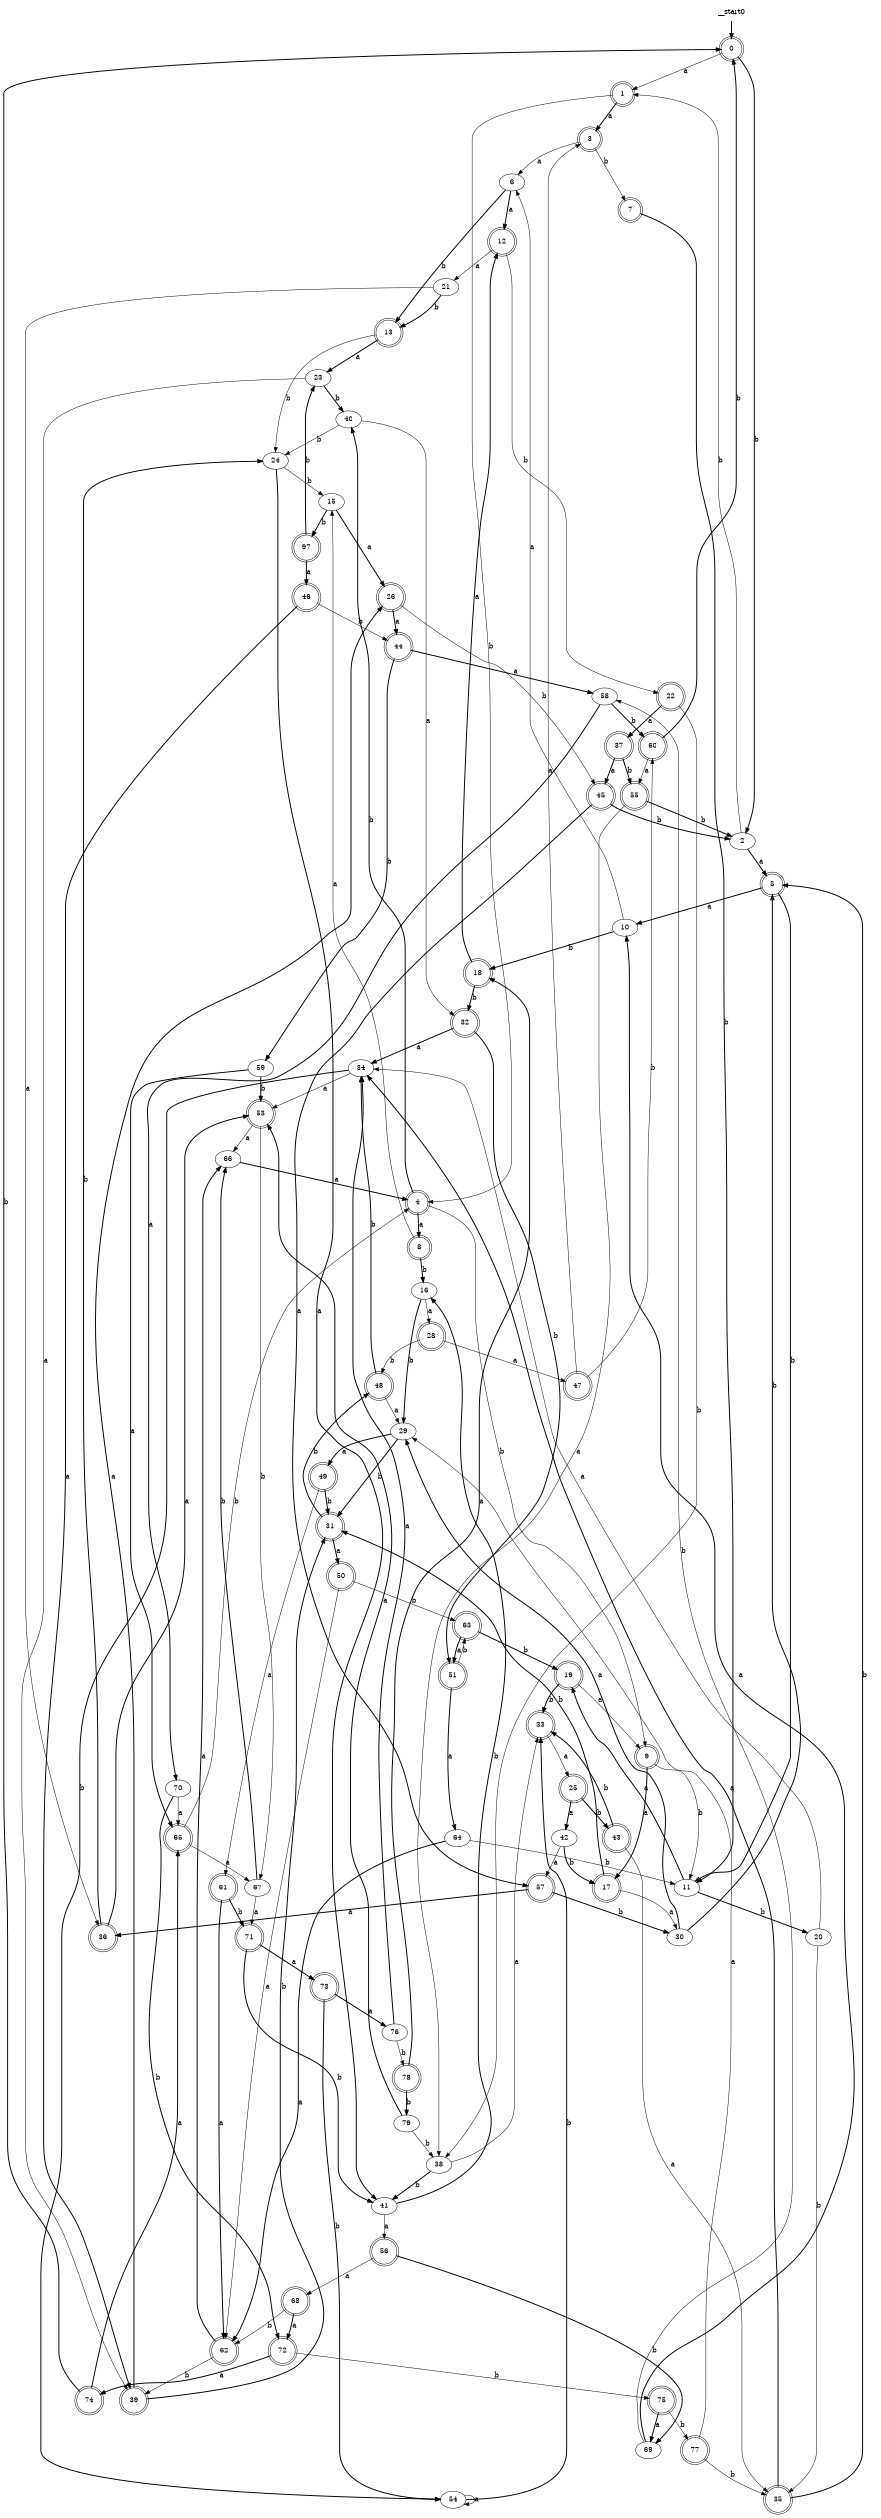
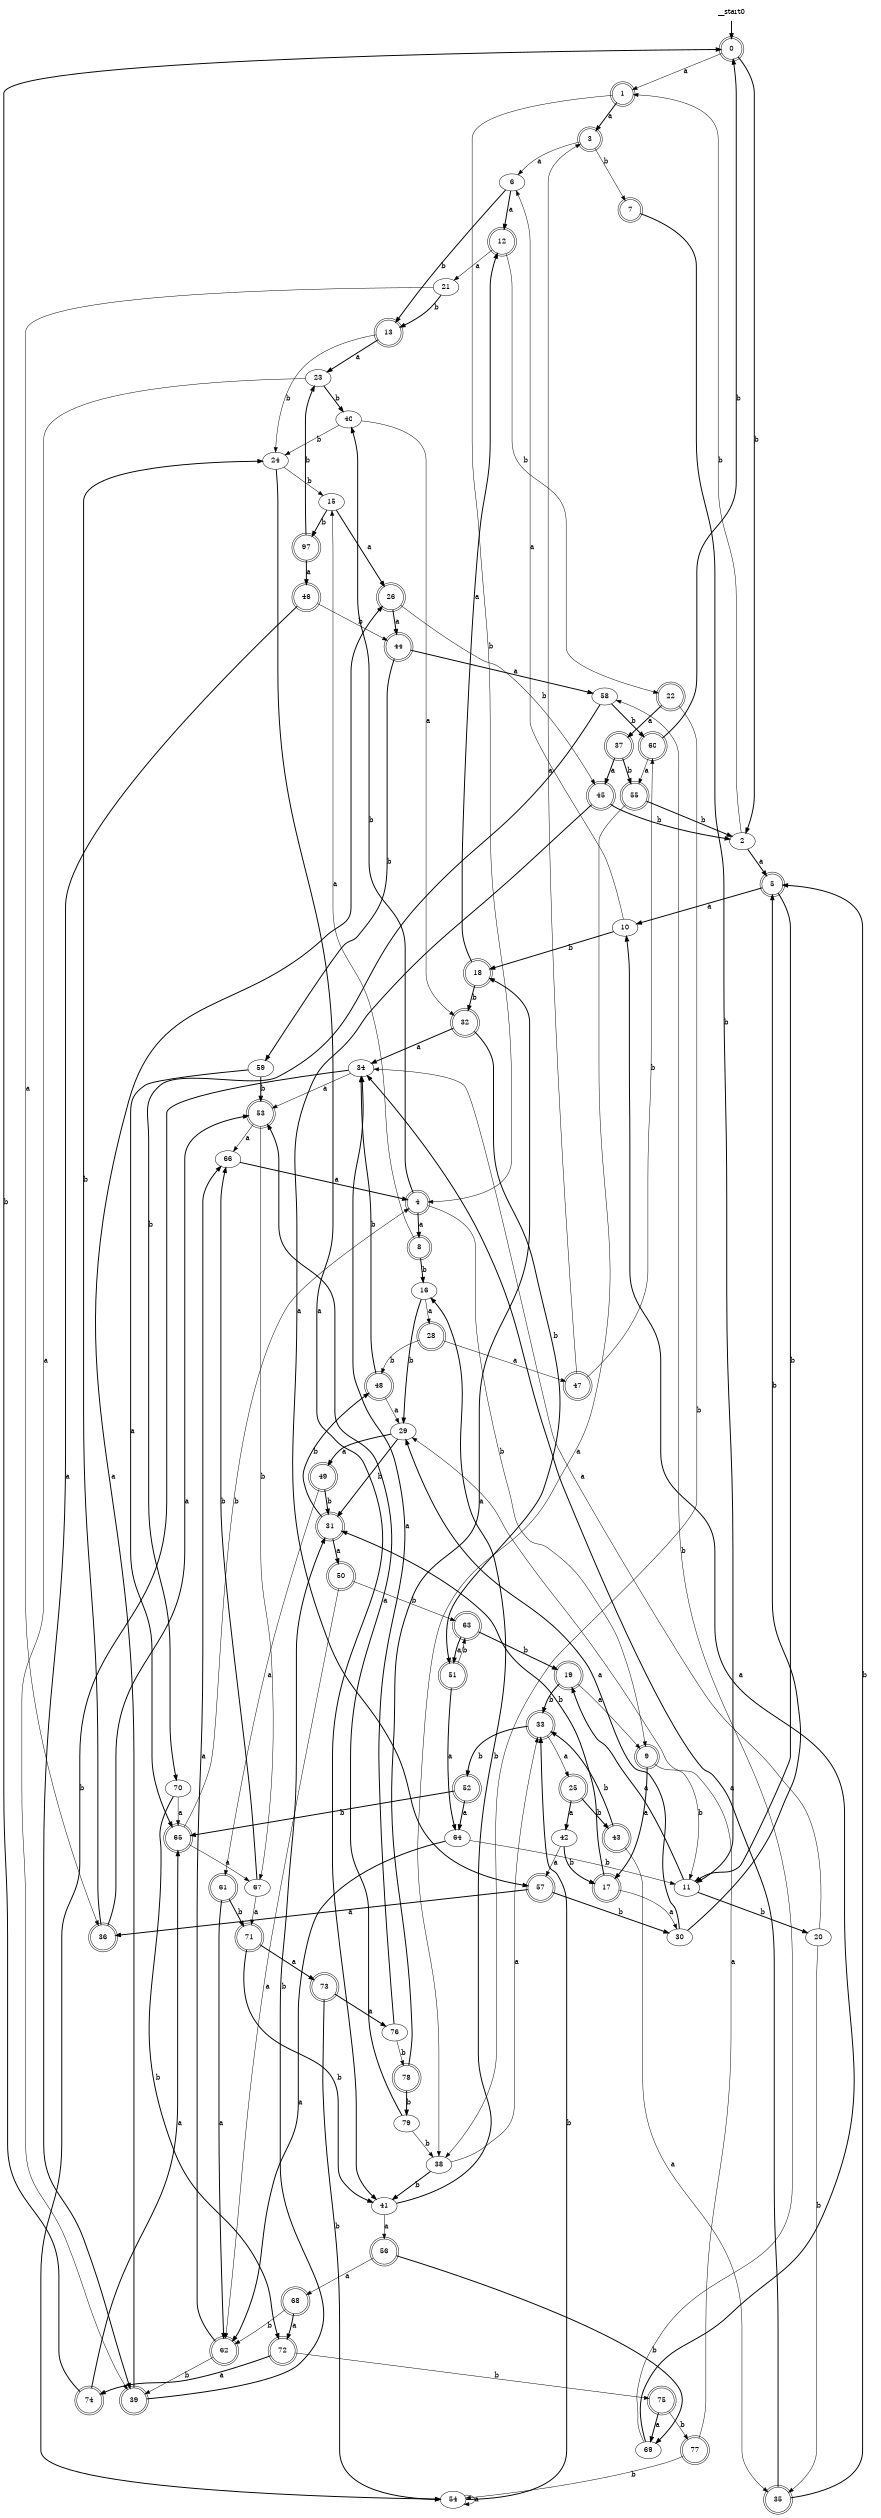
(151, 1225) -> (151, 1225)
none -> (467, 1788)
(731, 2479) -> (578, 2483)
